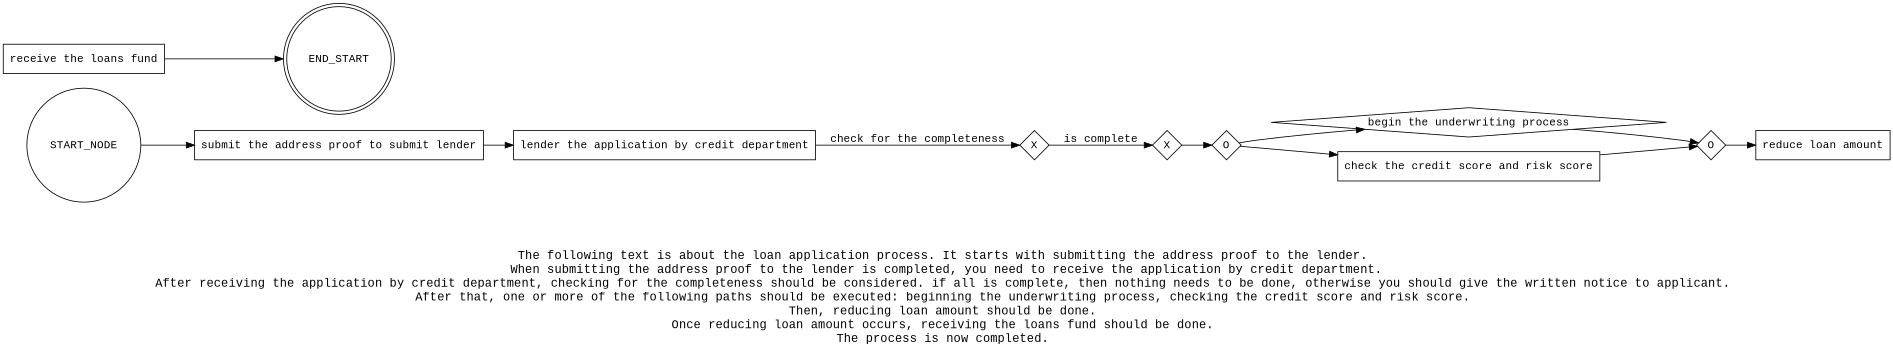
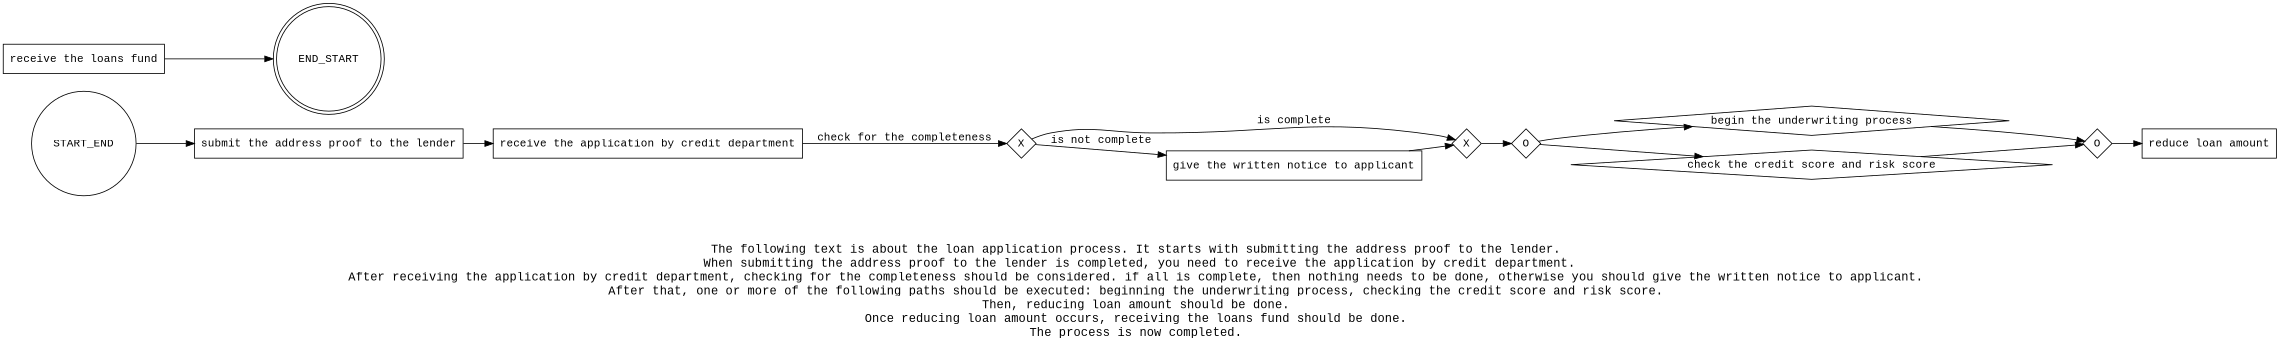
(84, 145) -> (84, 144)
(339, 145) -> (329, 144)
(665, 145) -> (648, 144)
none -> (1294, 165)
(1469, 166) -> (1812, 165)
